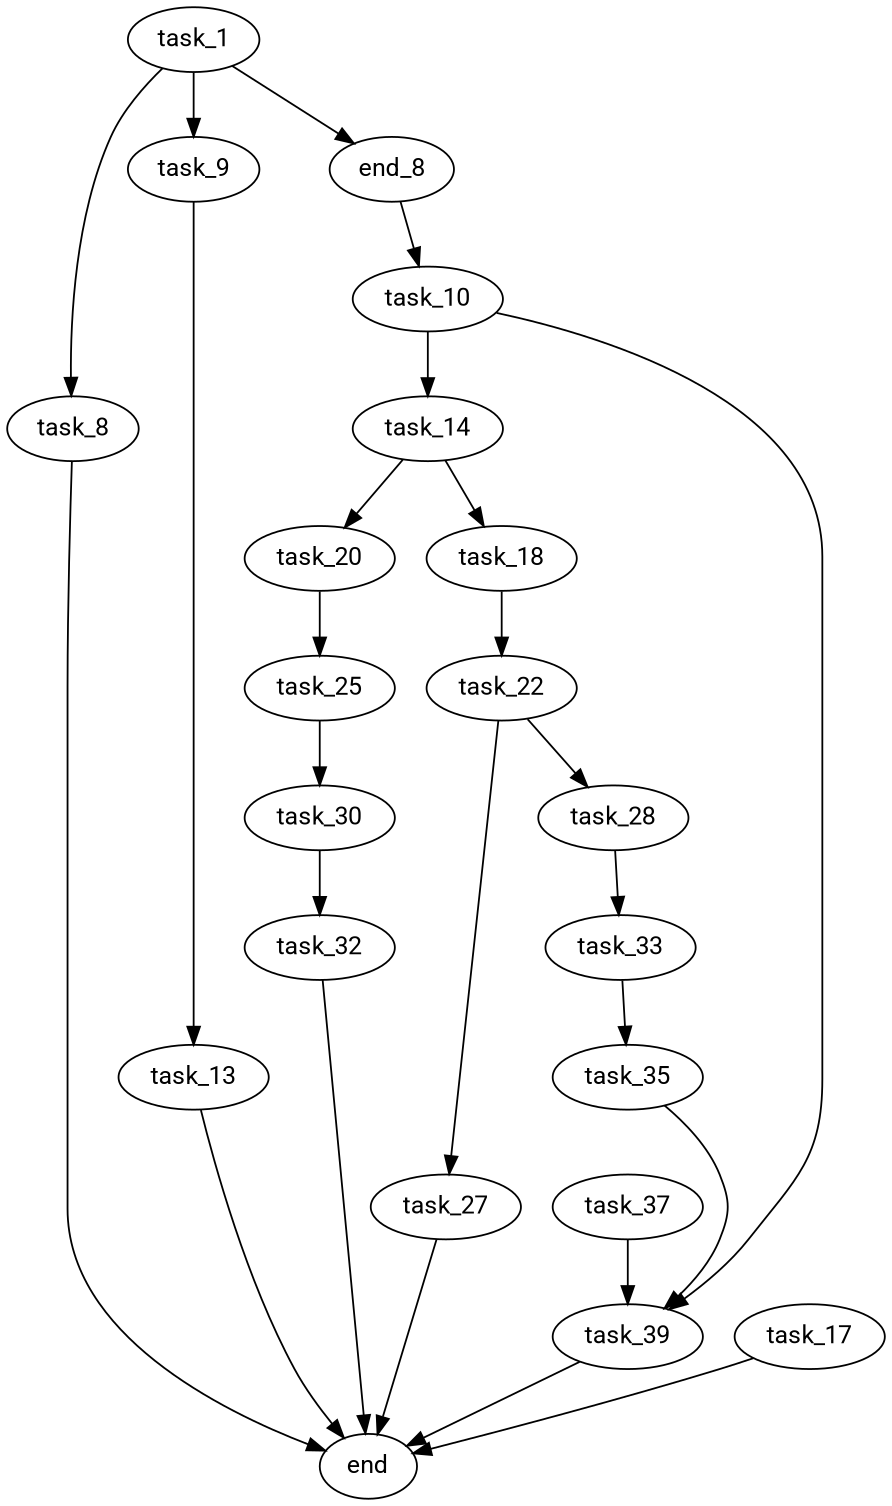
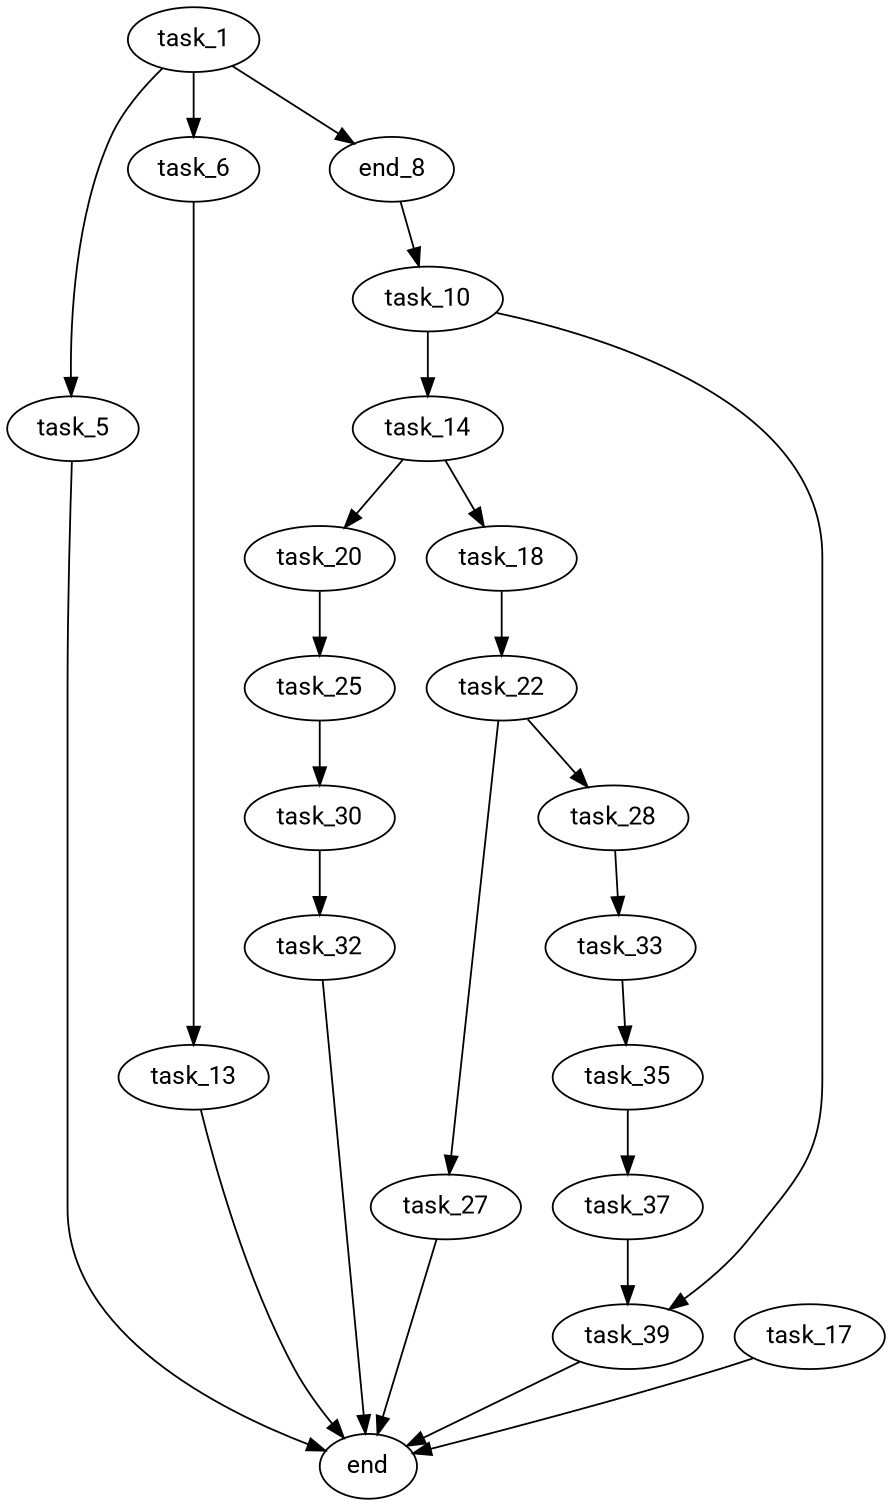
(194, 169) -> (194, 169)
(73, 429) -> (73, 429)
(727, 1198) -> (628, 1133)
